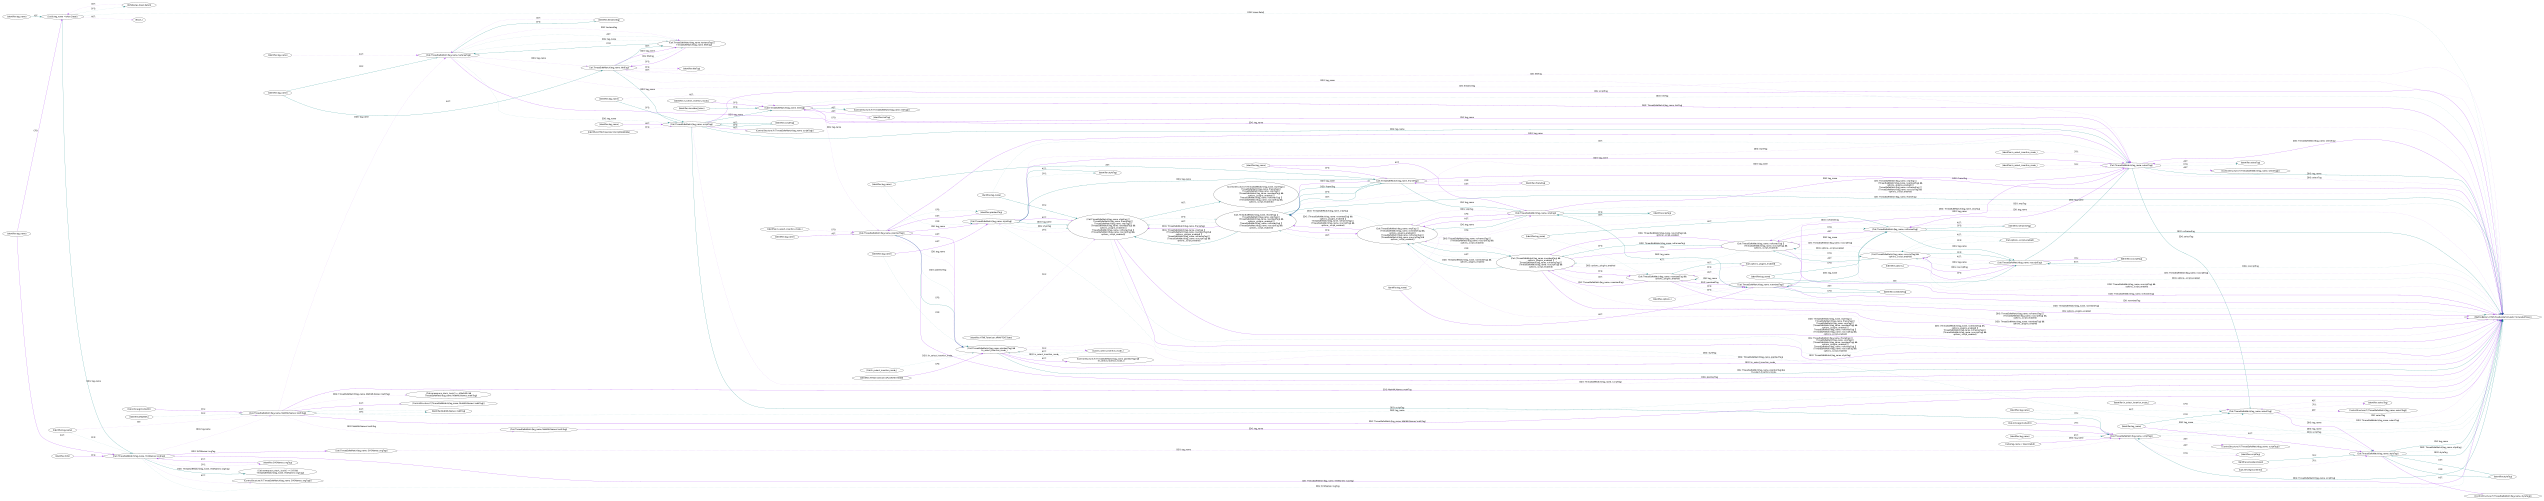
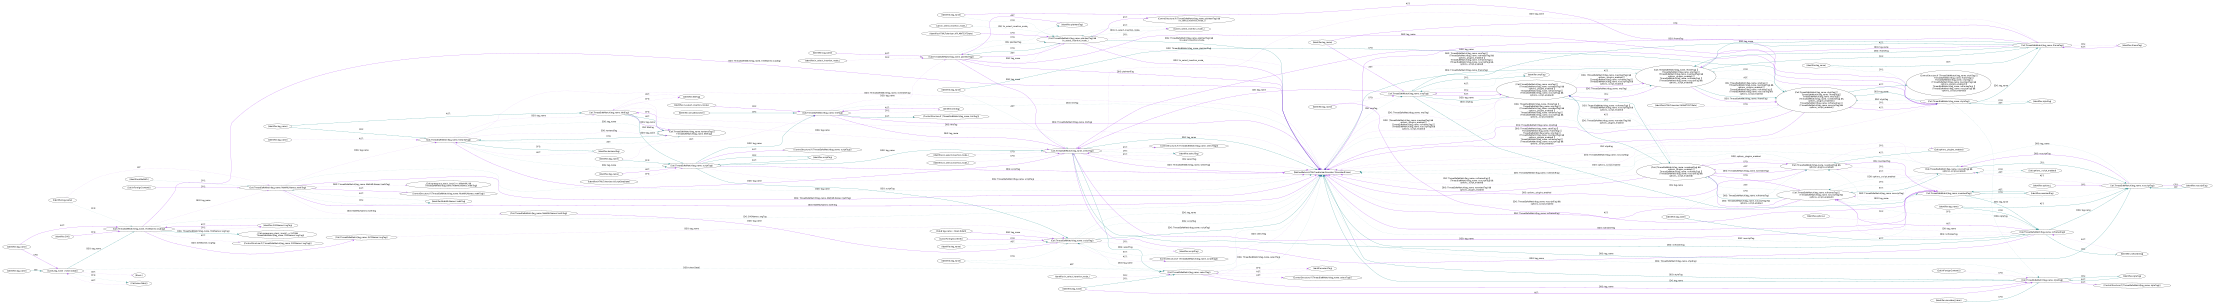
(139, 5) -> (139, 284)
(1467, 86) -> (887, 93)
(2041, 205) -> (1358, 125)
